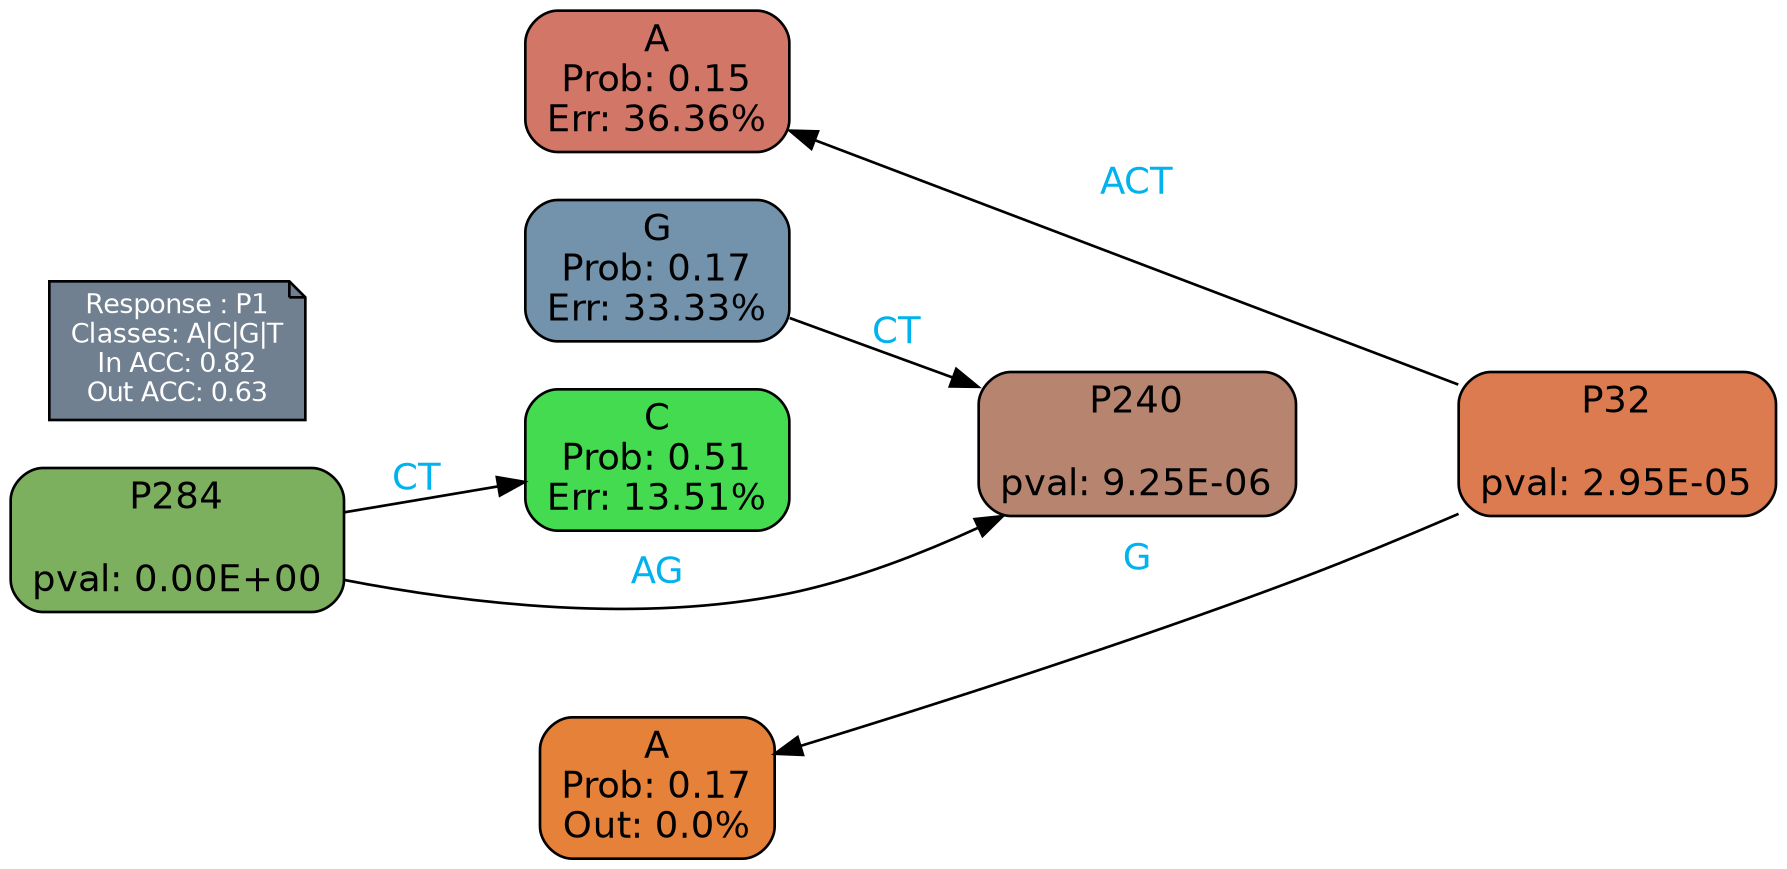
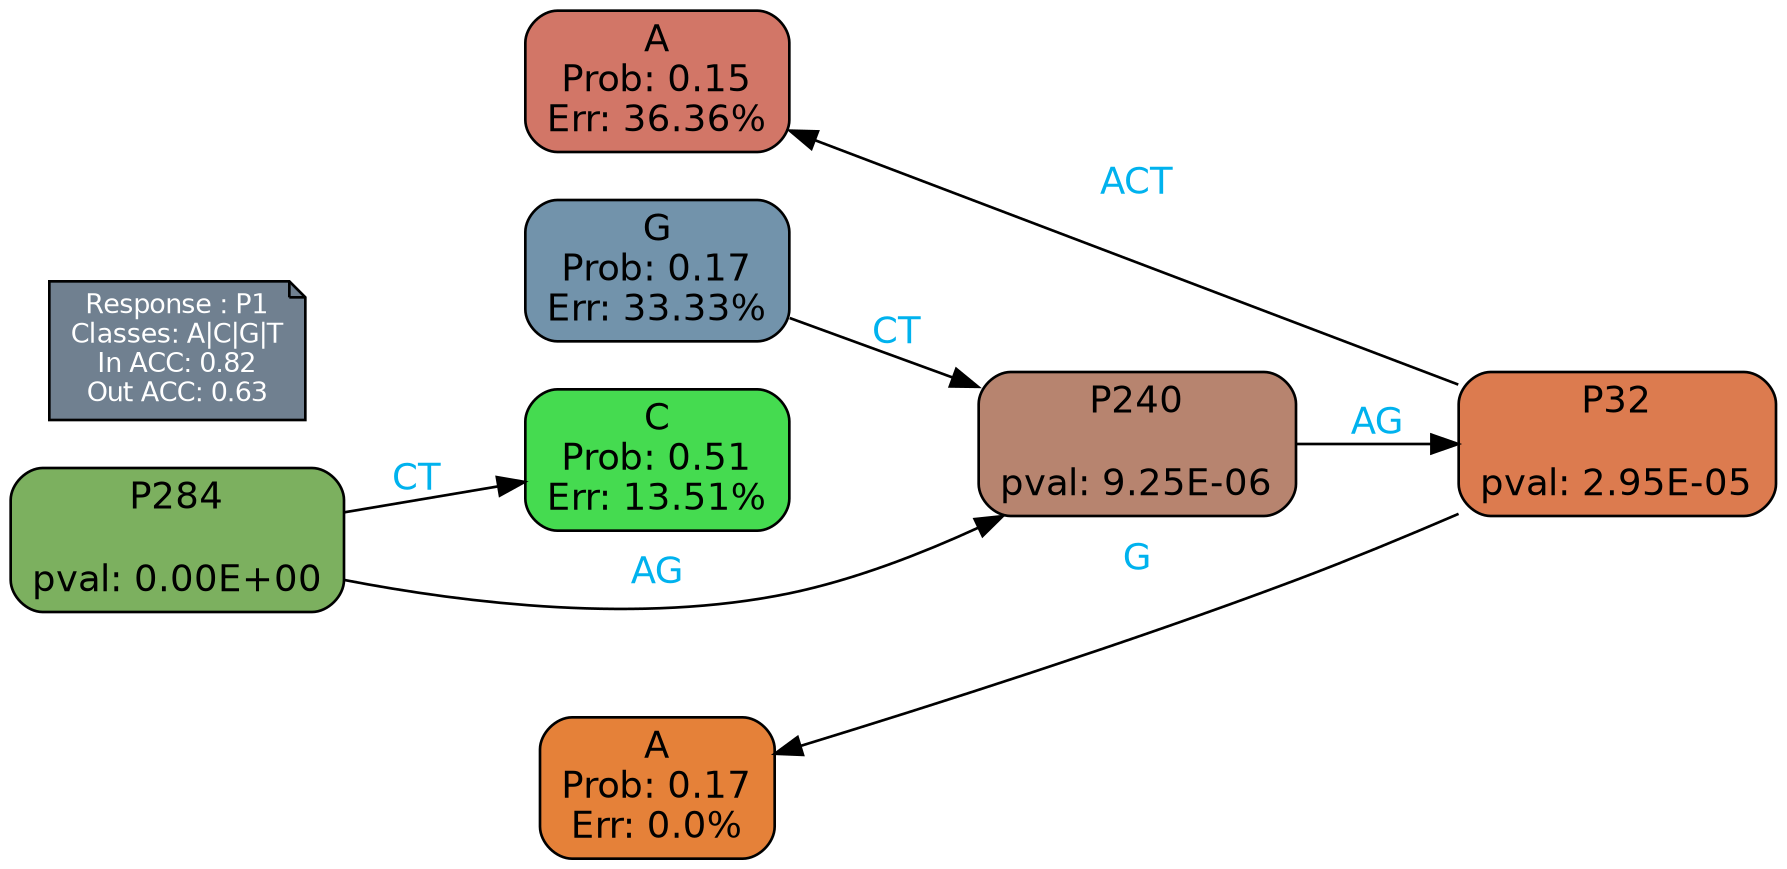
none -> (1364, 444)
(657, 788) -> (657, 788)
